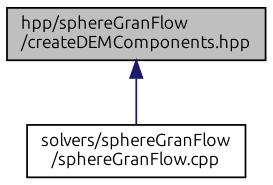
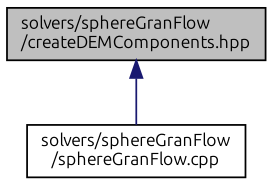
(136, 34) -> (136, 34)
